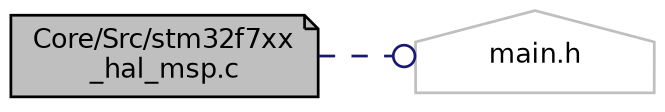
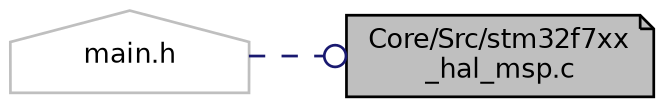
(356, 56) -> (286, 56)
